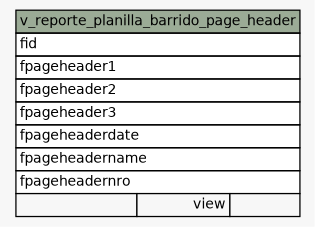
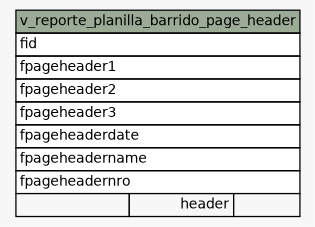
(210, 204) -> (205, 204)
